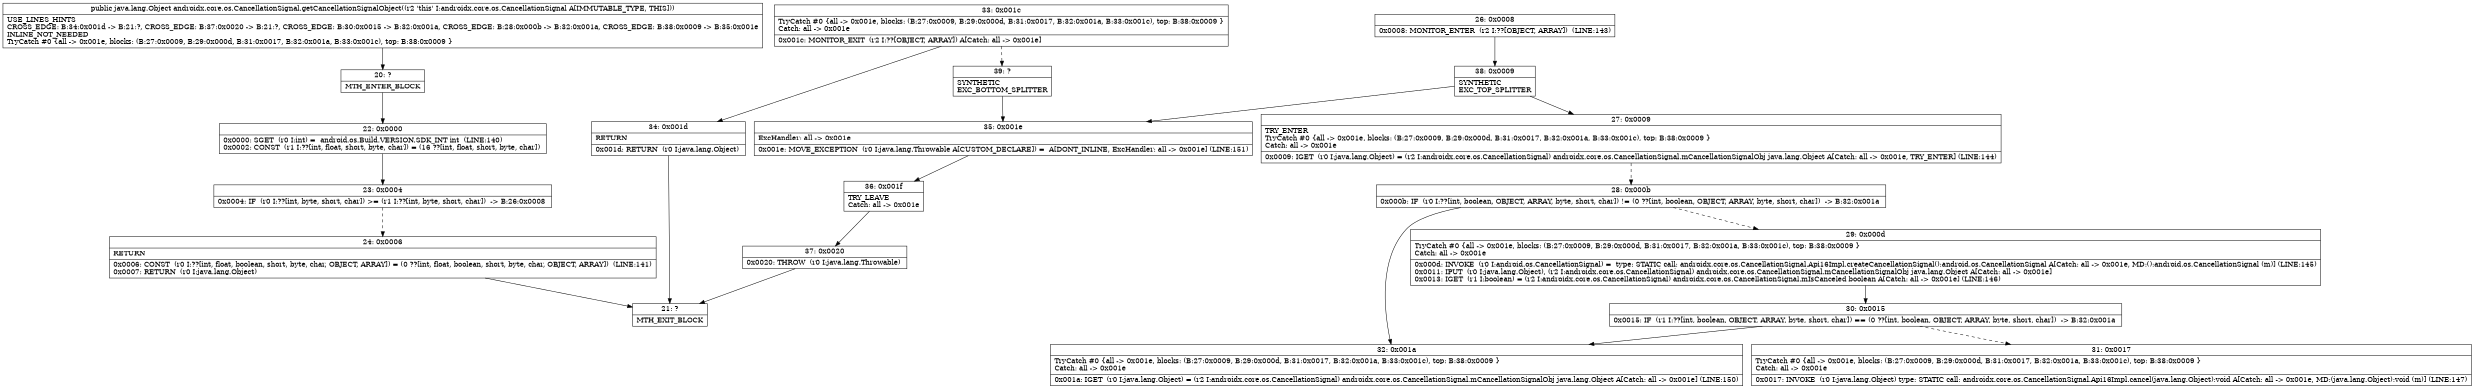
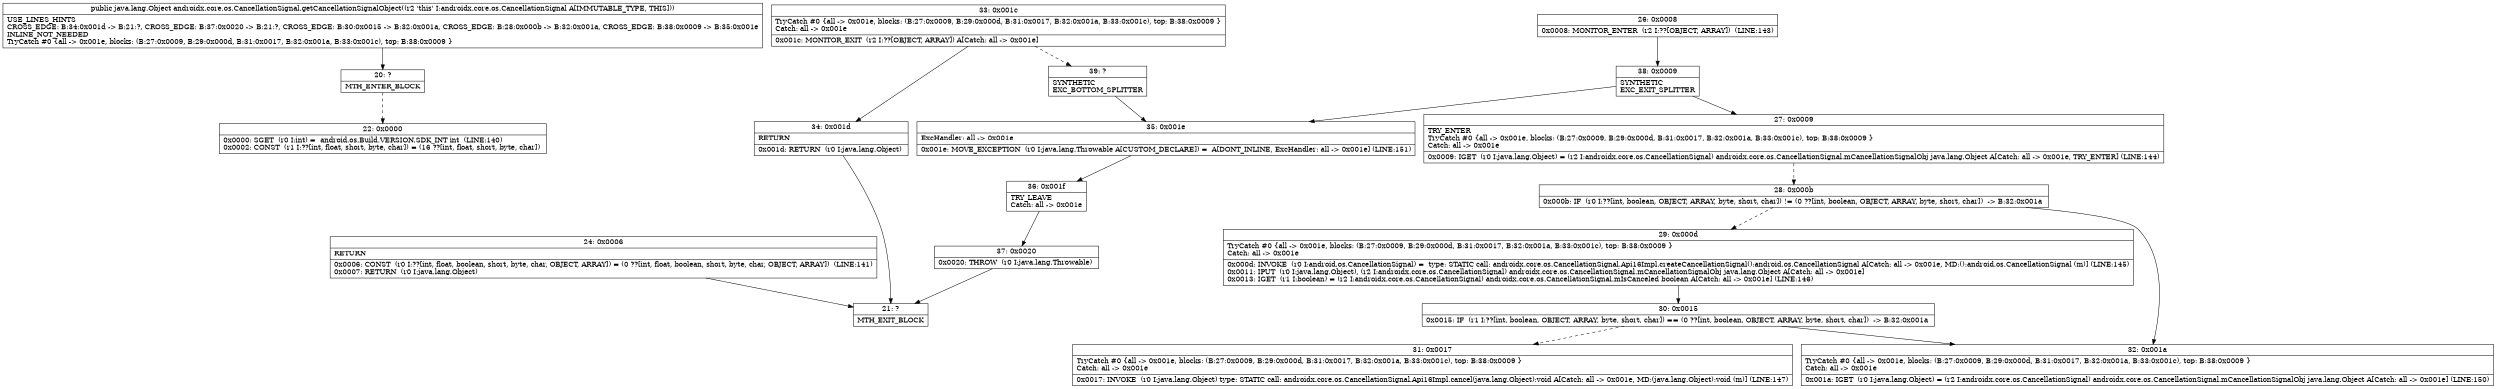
(1495, 90) -> (1658, 90)
(383, 106) -> (383, 106)
(383, 196) -> none
